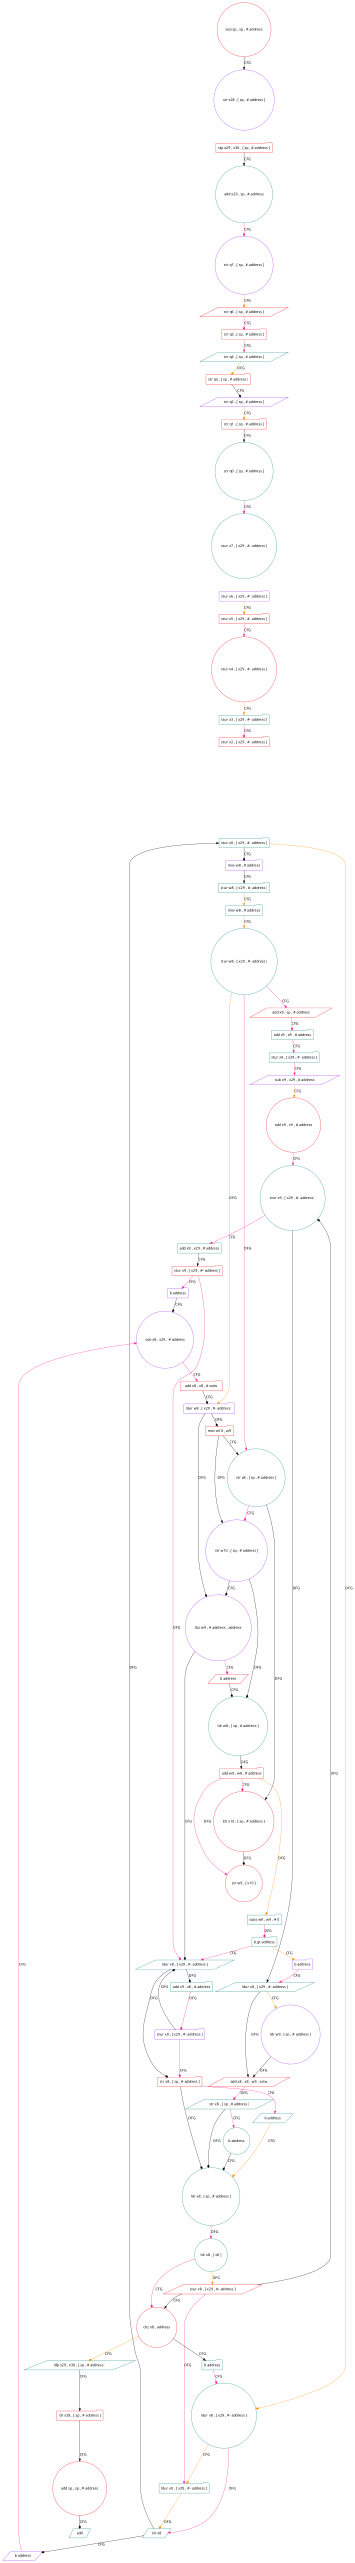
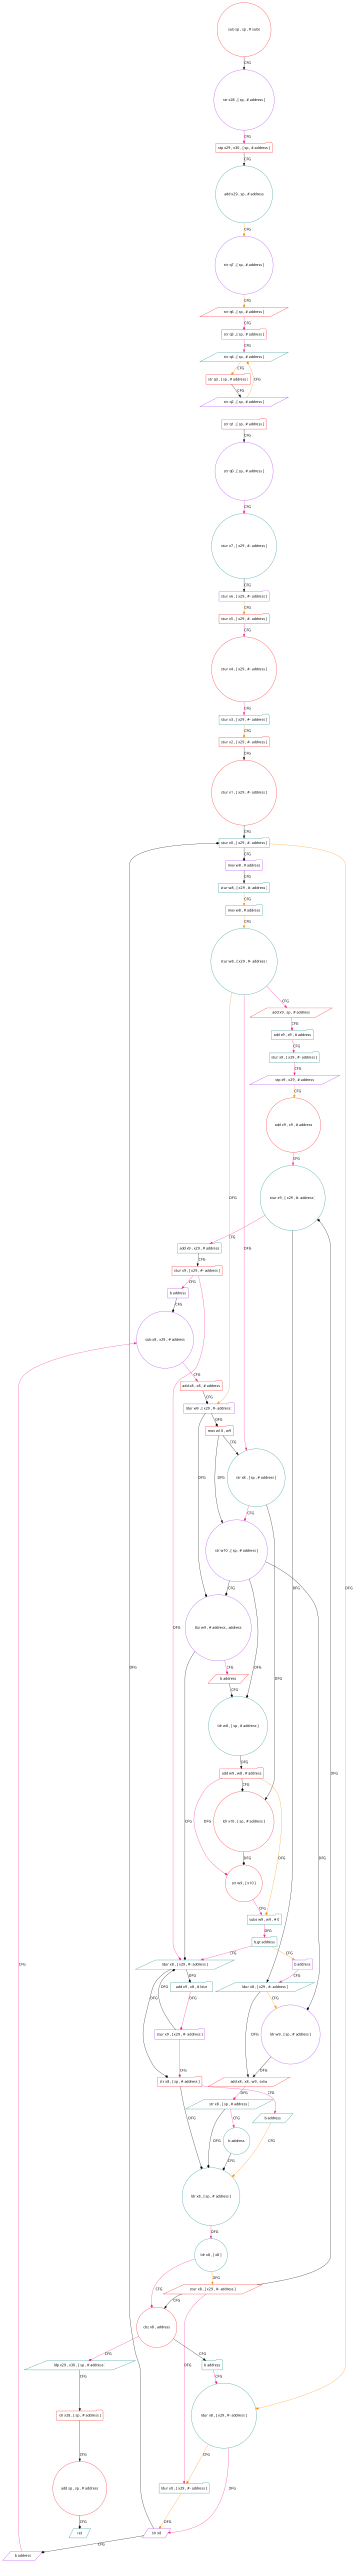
(244, 30) -> (244, 30)
none -> (244, 135)
(244, 228) -> (244, 228)
(241, 368) -> (241, 368)
(235, 389) -> (235, 389)
(244, 412) -> (253, 381)
(244, 471) -> (244, 471)
none -> (244, 584)
(244, 707) -> (244, 707)
(244, 729) -> (244, 729)
none -> (244, 793)
(295, 1080) -> (295, 1080)
(201, 1386) -> (201, 1386)
(129, 1652) -> (129, 1652)
none -> (319, 1773)
(242, 1783) -> (242, 1783)
(194, 1825) -> (194, 1825)
none -> (257, 1906)
(264, 1929) -> (264, 1929)
(192, 1987) -> (192, 1987)
(115, 2348) -> (115, 2348)
(80, 2533) -> (80, 2533)
(156, 2533) -> (156, 2533)
